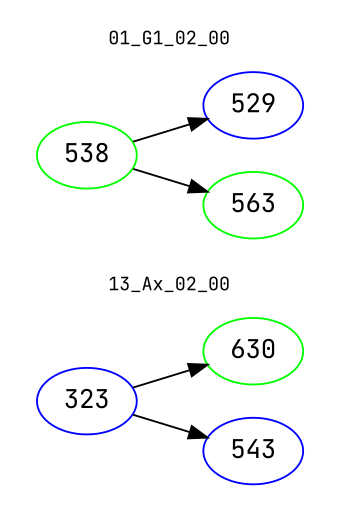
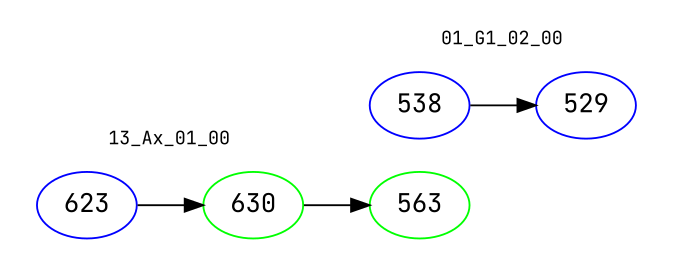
(87, 155) -> (420, 105)
(161, 178) -> (330, 205)
(170, 286) -> (170, 140)
(87, 401) -> (87, 205)
(253, 451) -> none
